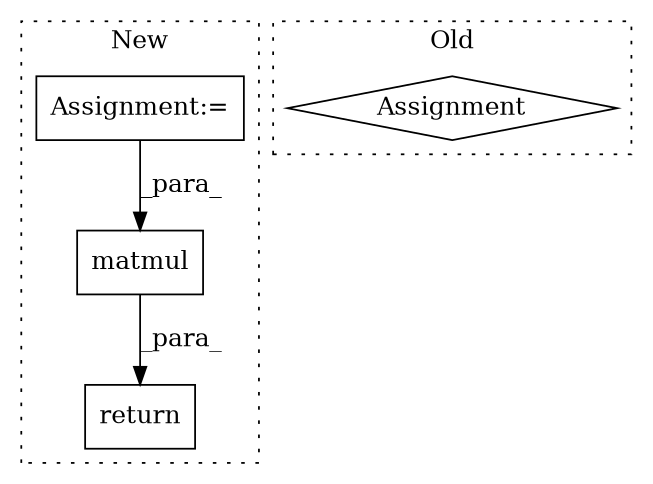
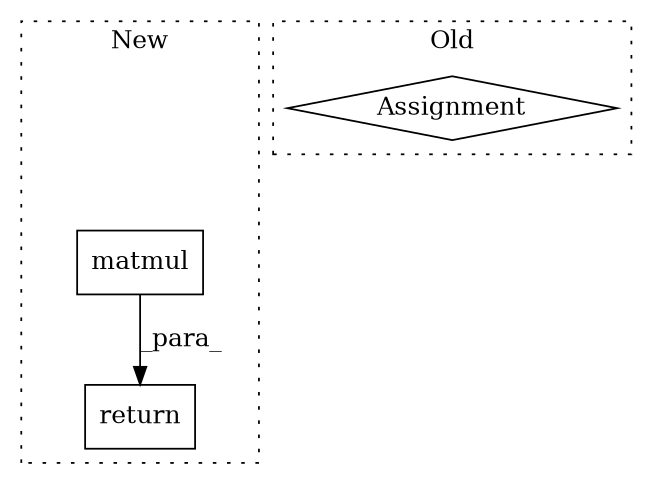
(140, 108) -> none
